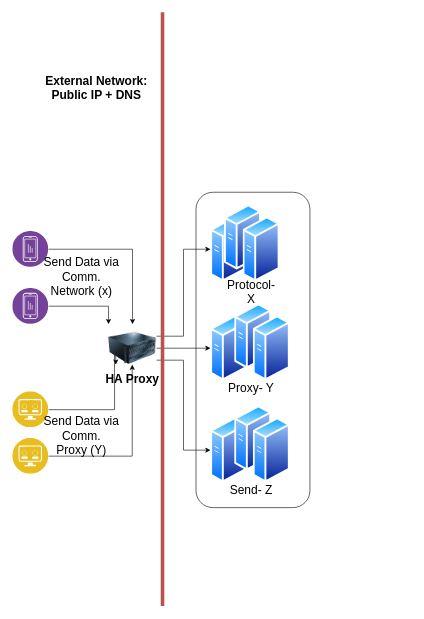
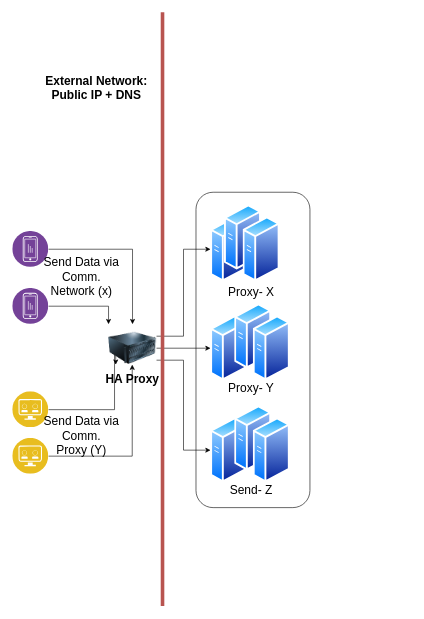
(251, 291) -> (251, 291)
